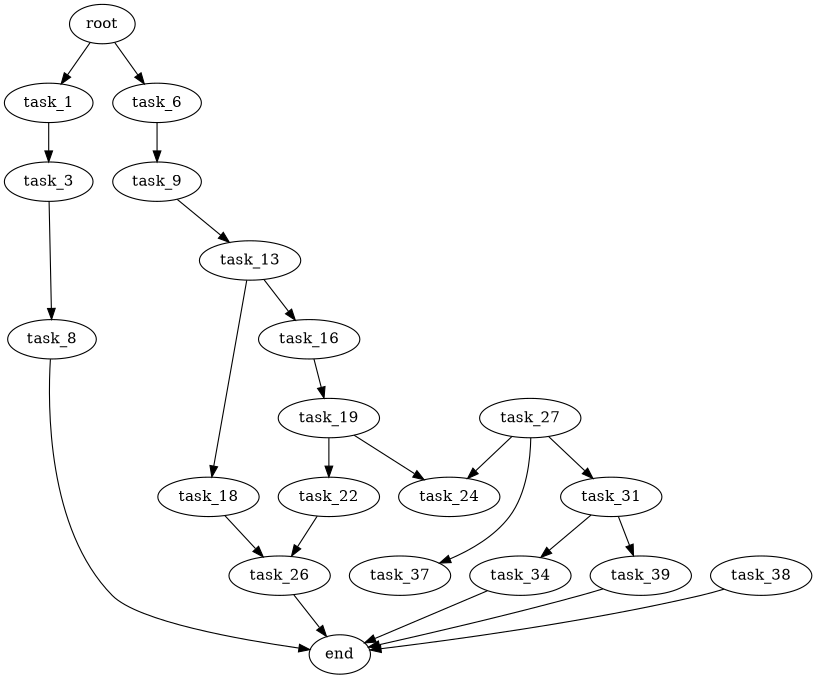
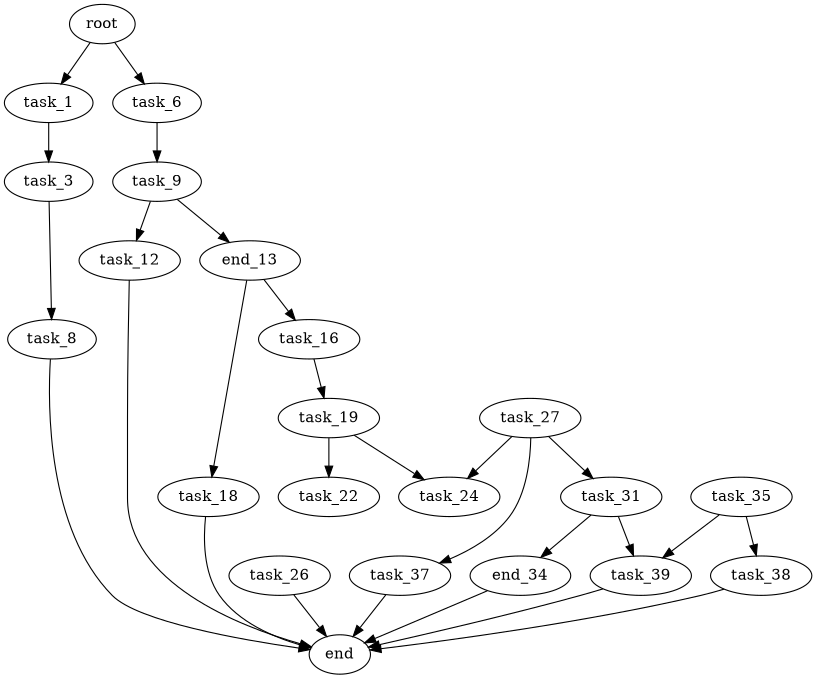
none -> (130, 260)
(250, 260) -> (250, 260)
none -> (741, 497)
(307, 531) -> none
(240, 532) -> (224, 601)
(520, 576) -> (520, 576)
none -> (373, 611)
